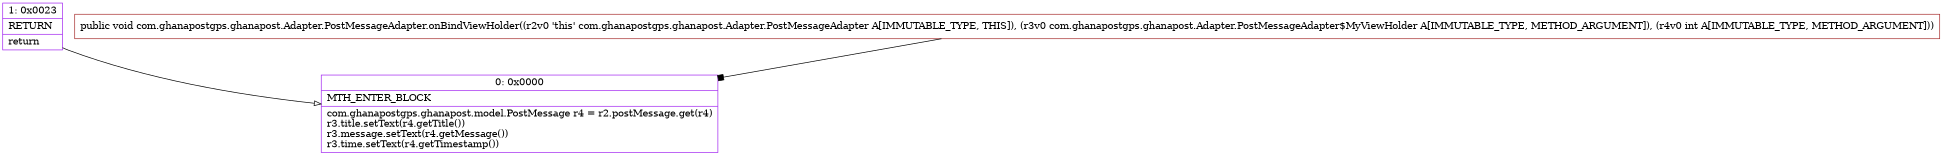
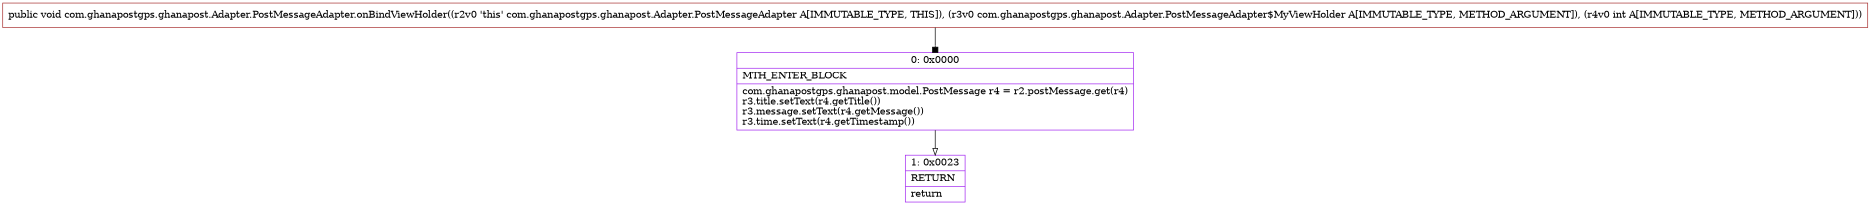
(187, 83) -> (935, 139)
